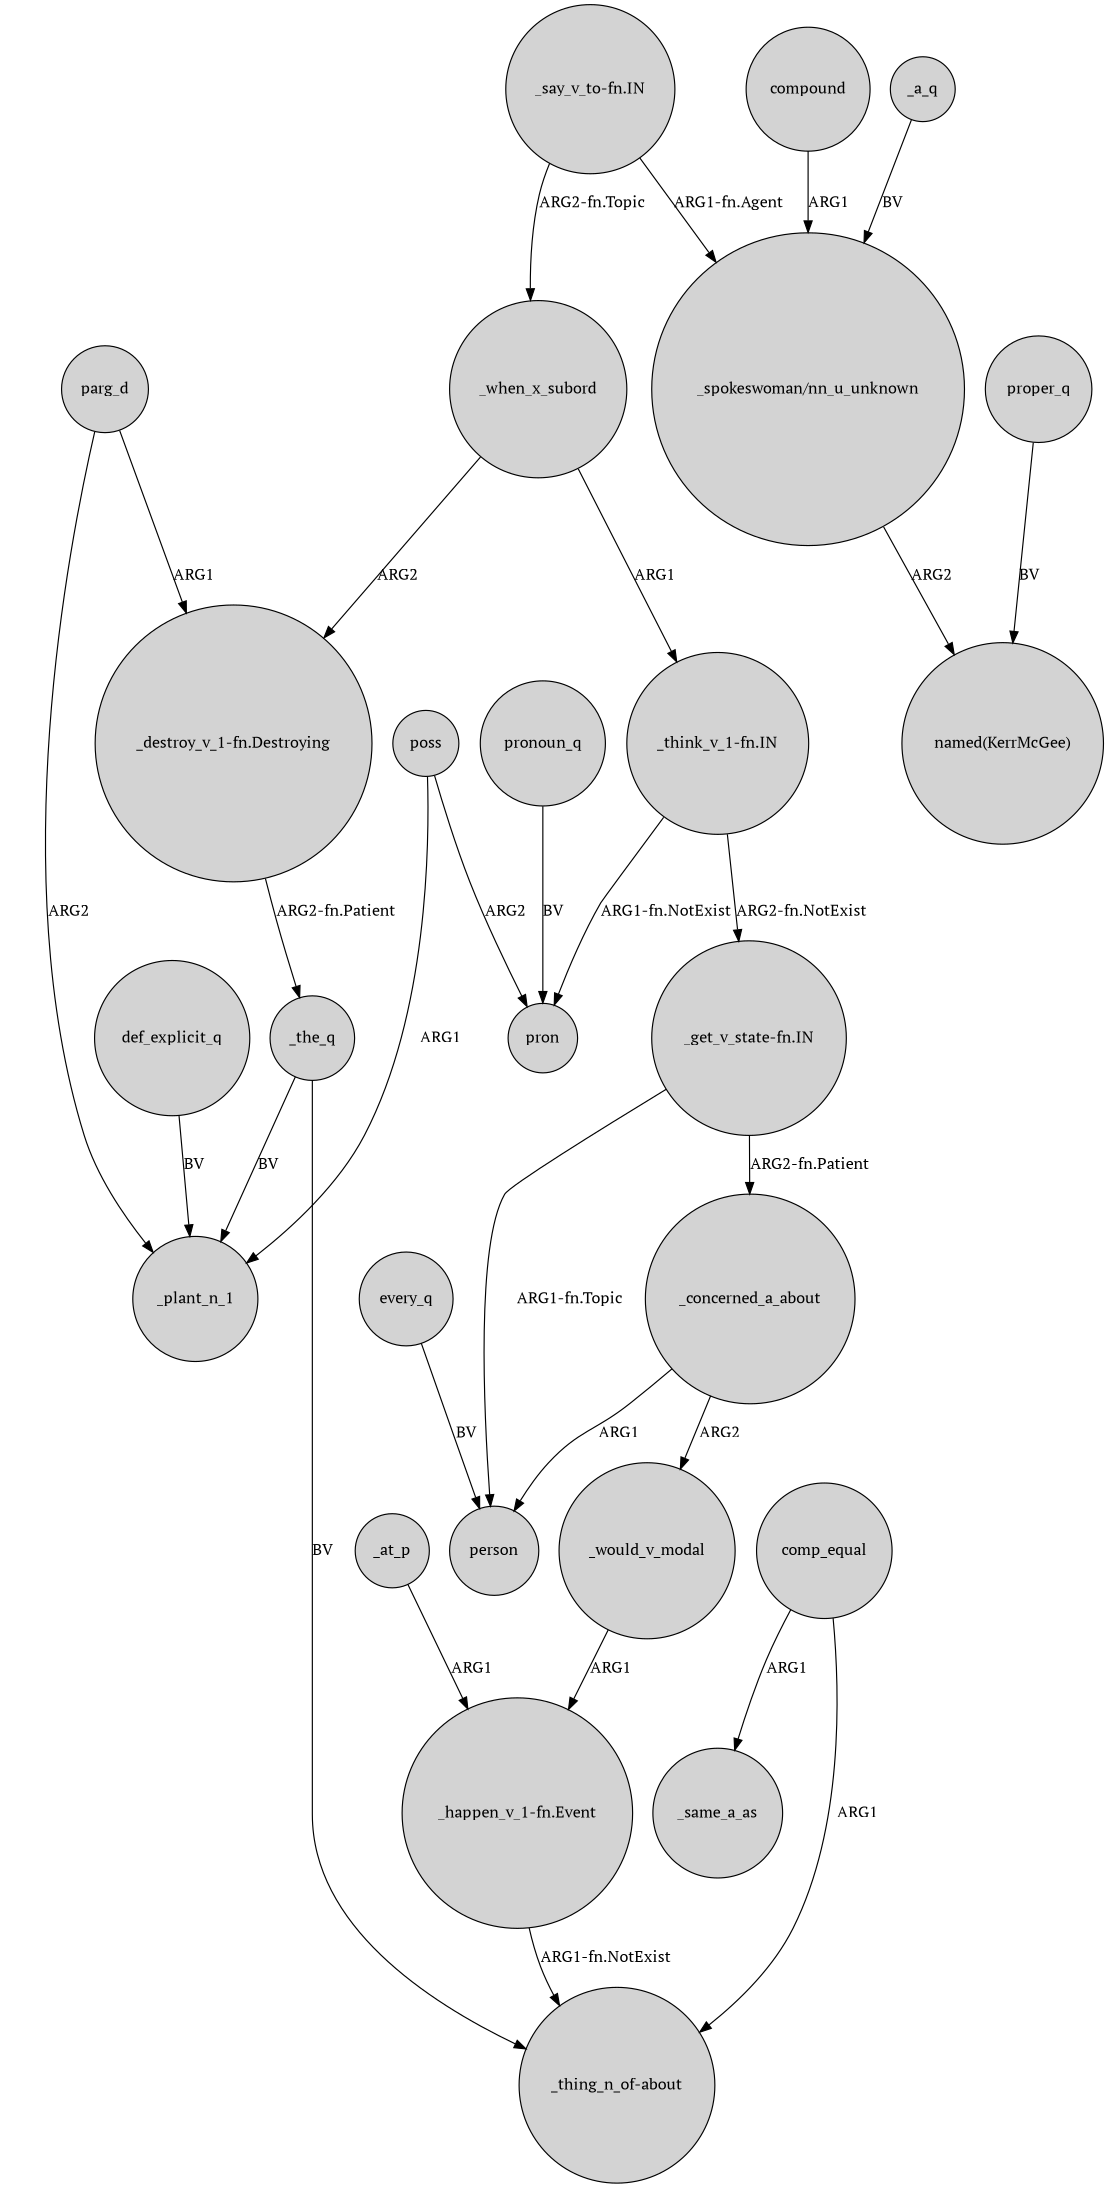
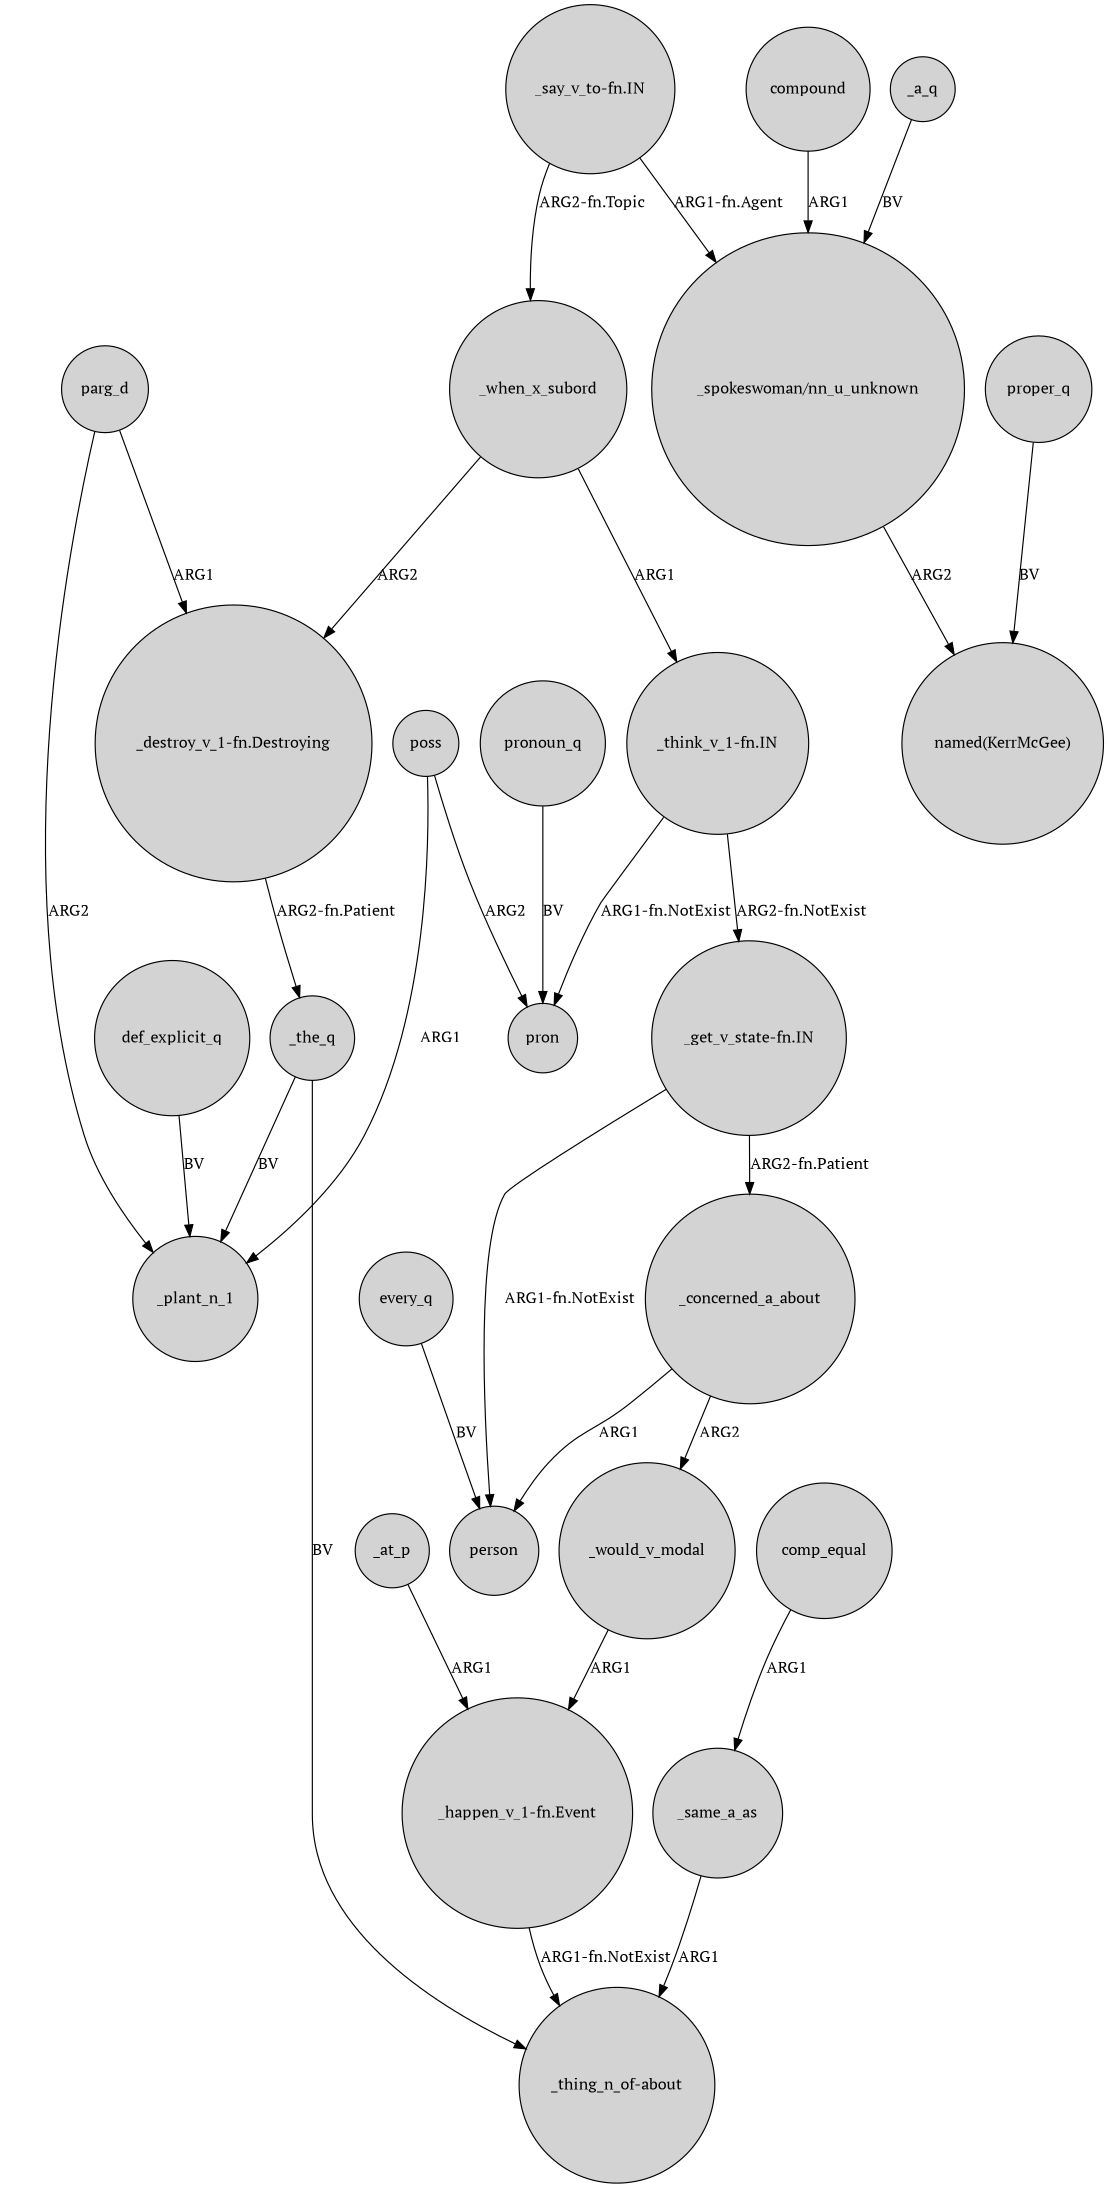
(570, 1299) -> (570, 1299)
(823, 1840) -> (684, 1931)
